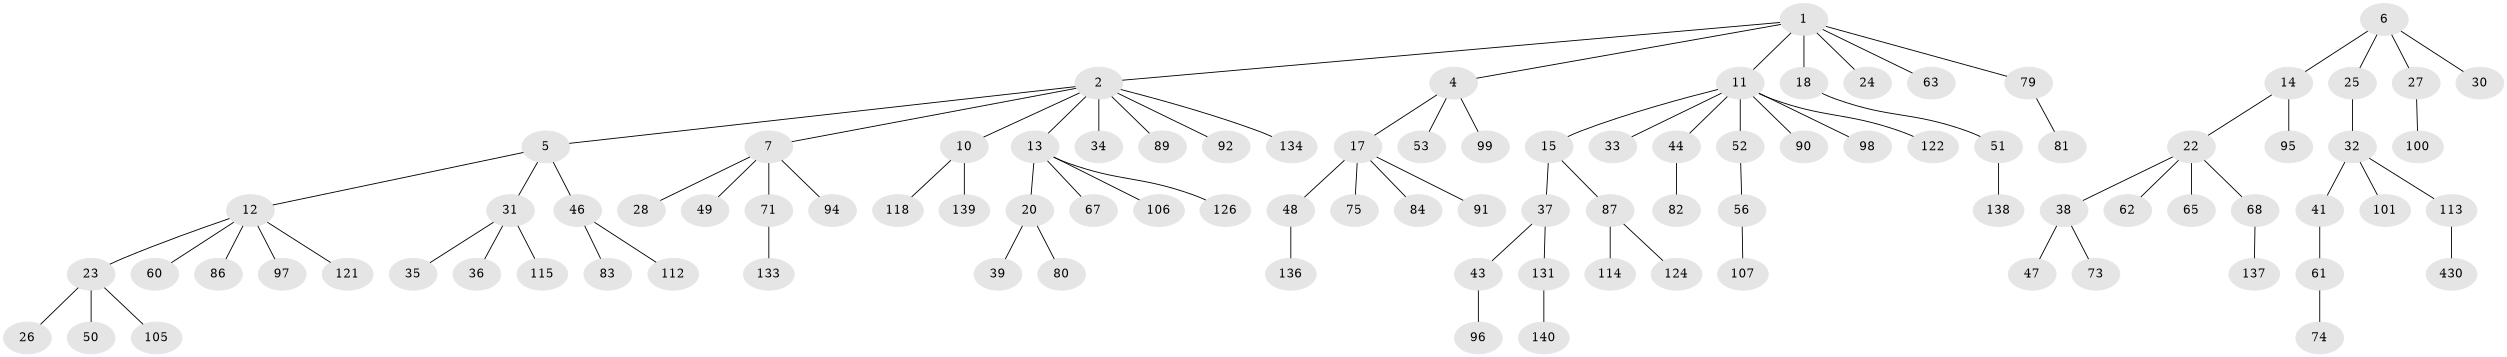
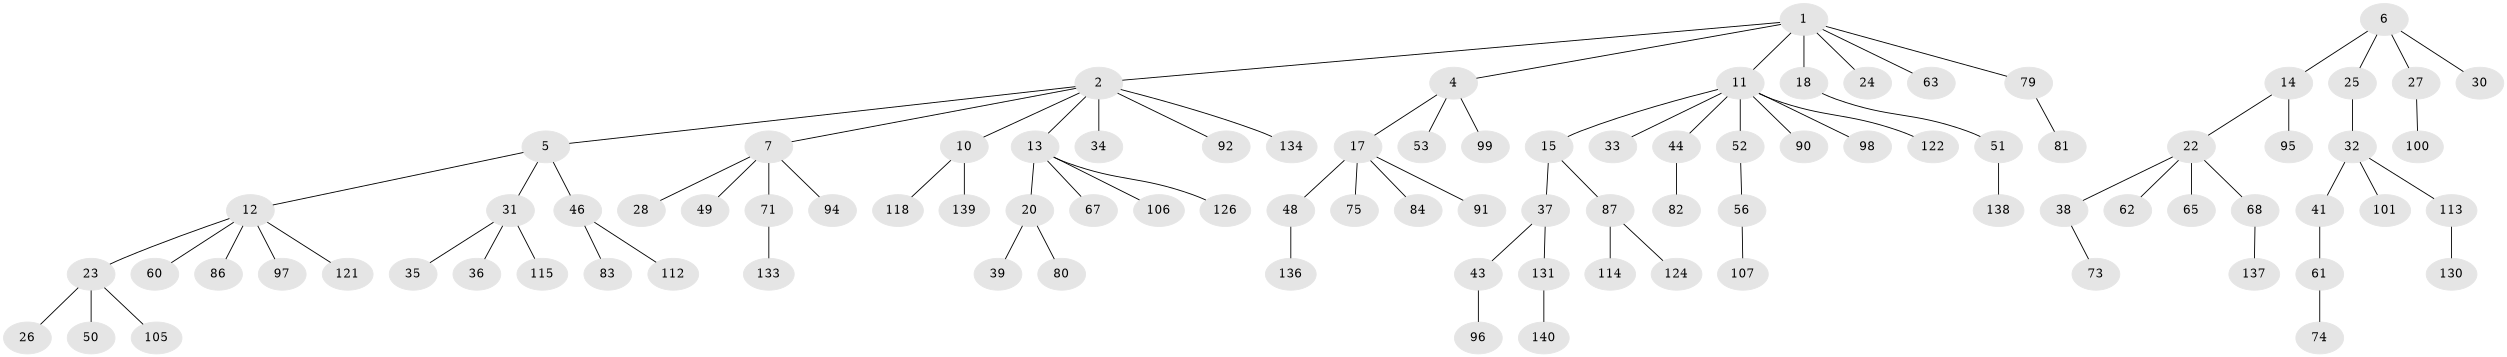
(1163, 147) -> none
(2032, 274) -> none
(2452, 274) -> (2452, 274)
